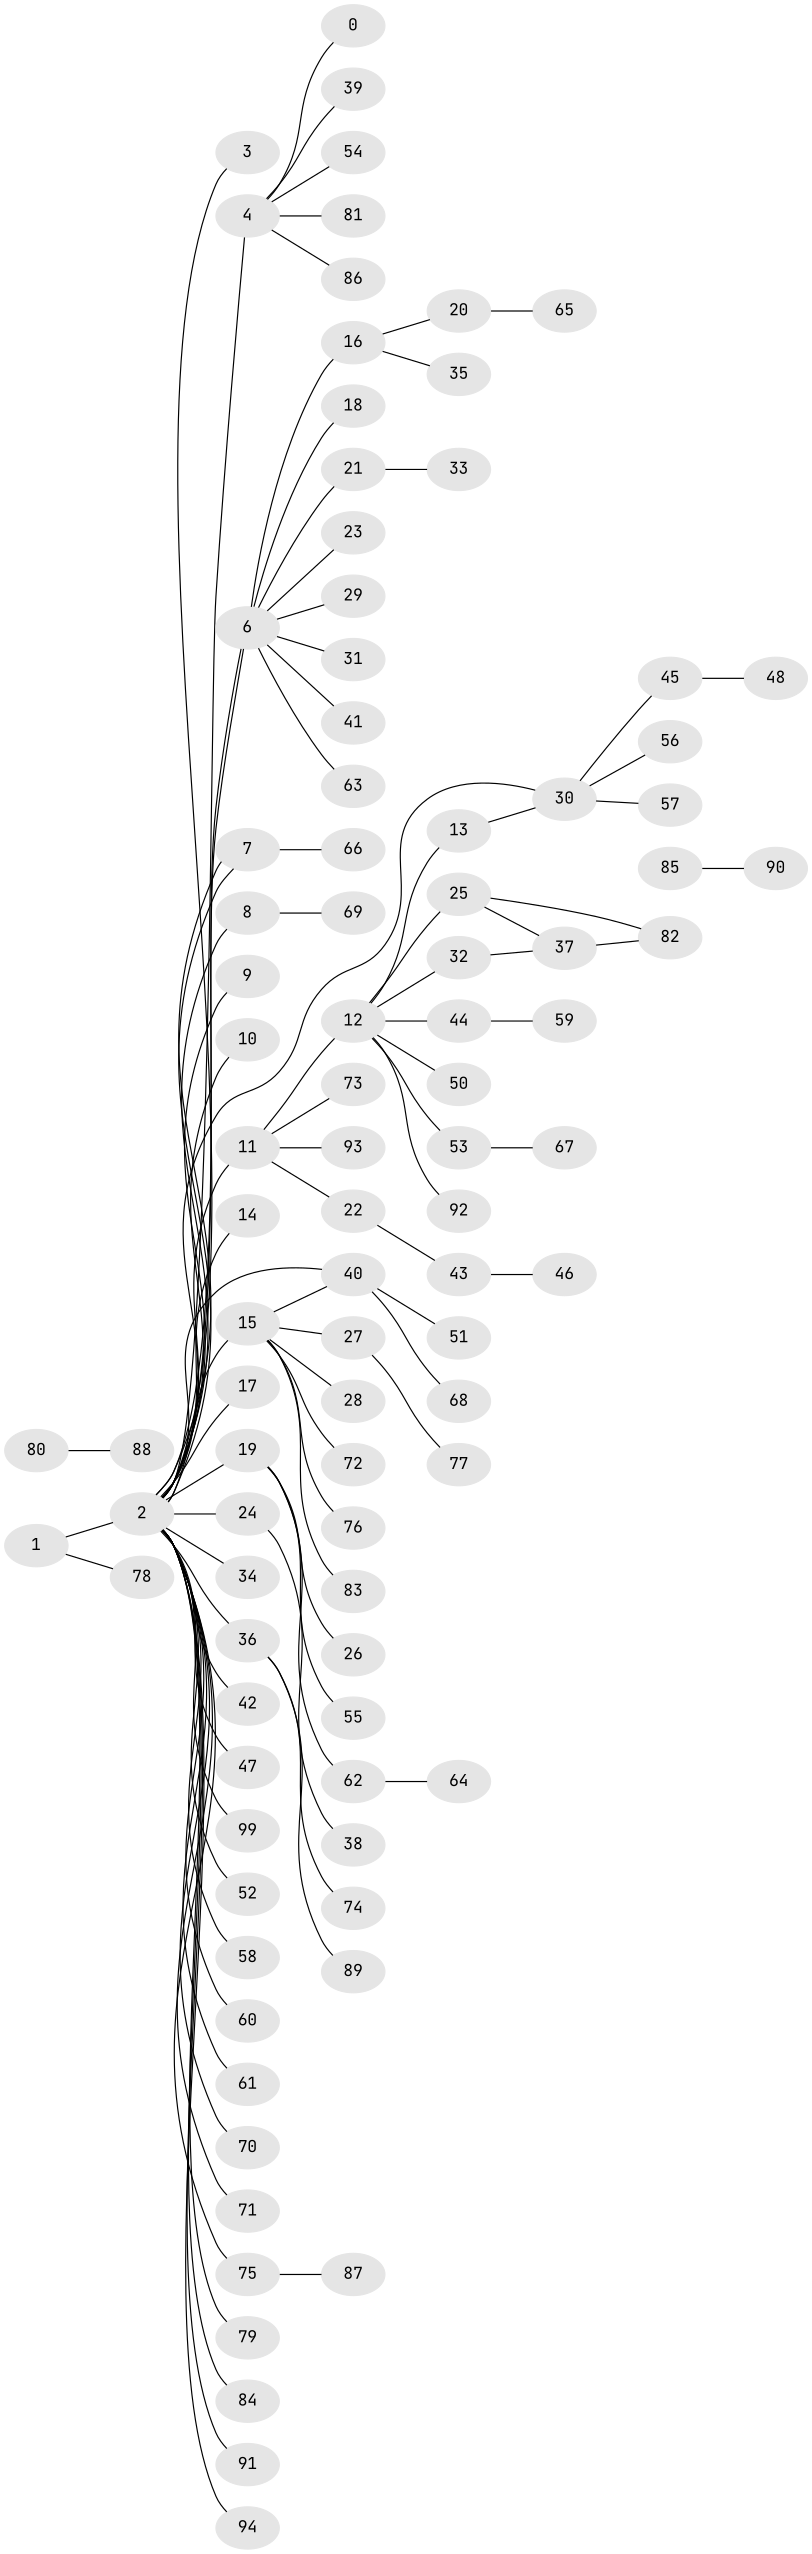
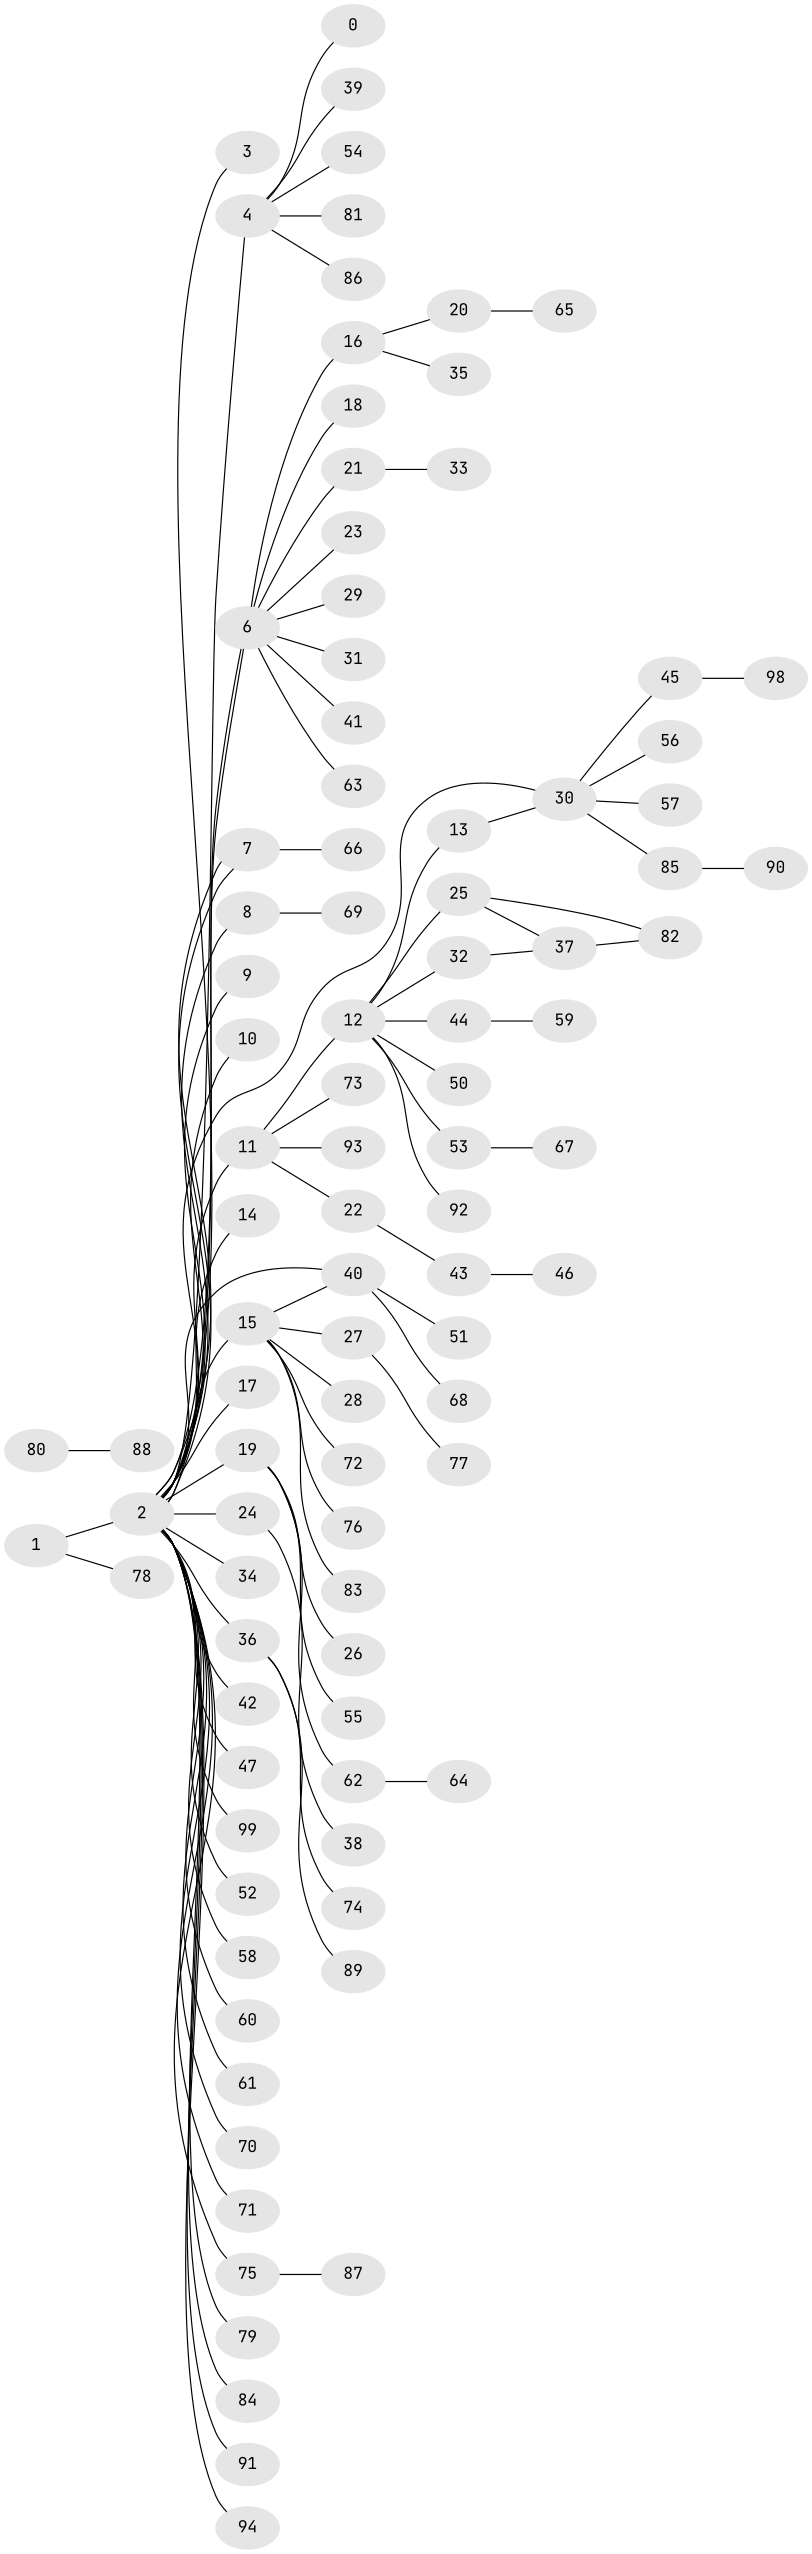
(776, 678) -> (776, 678)
none -> (617, 834)
